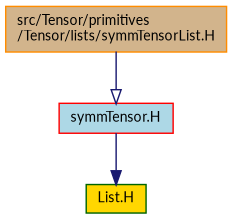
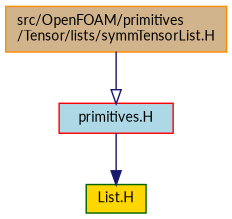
(116, 29) -> (116, 29)
(116, 118) -> (116, 118)
